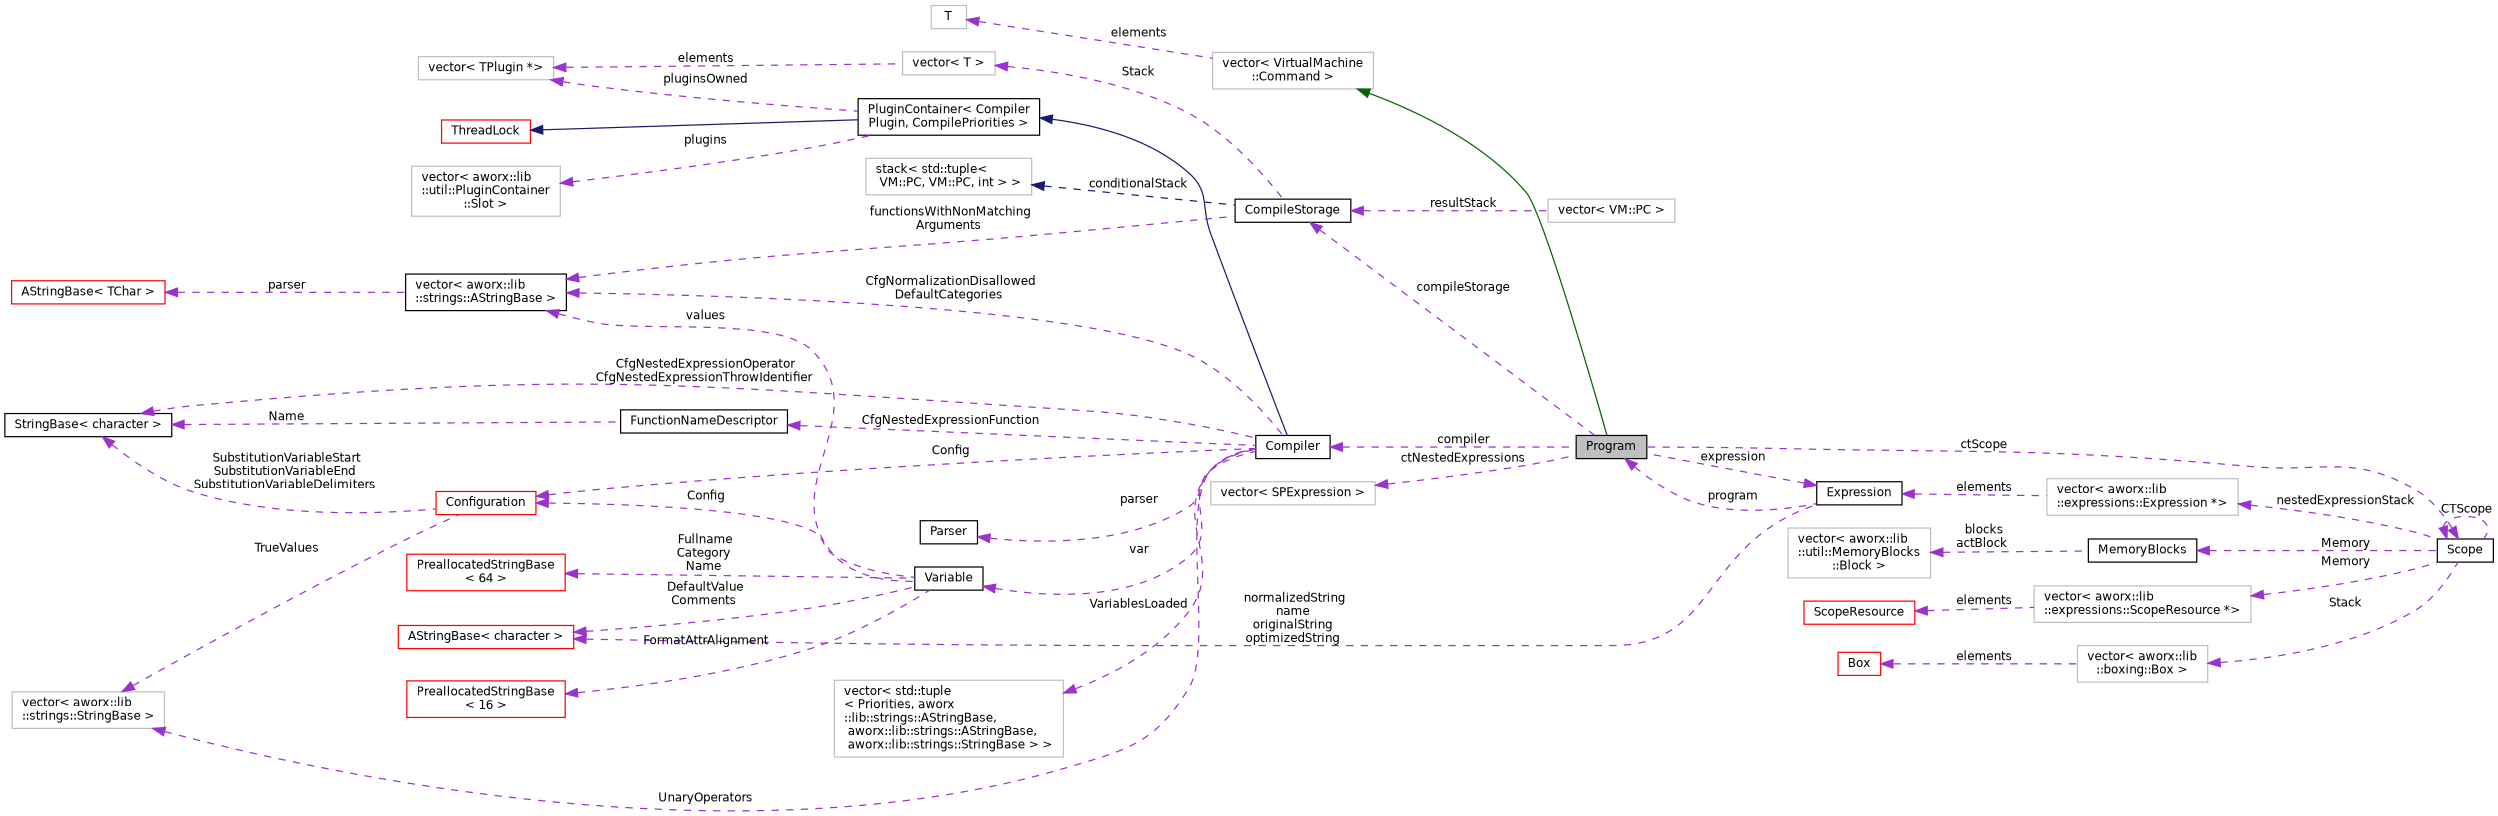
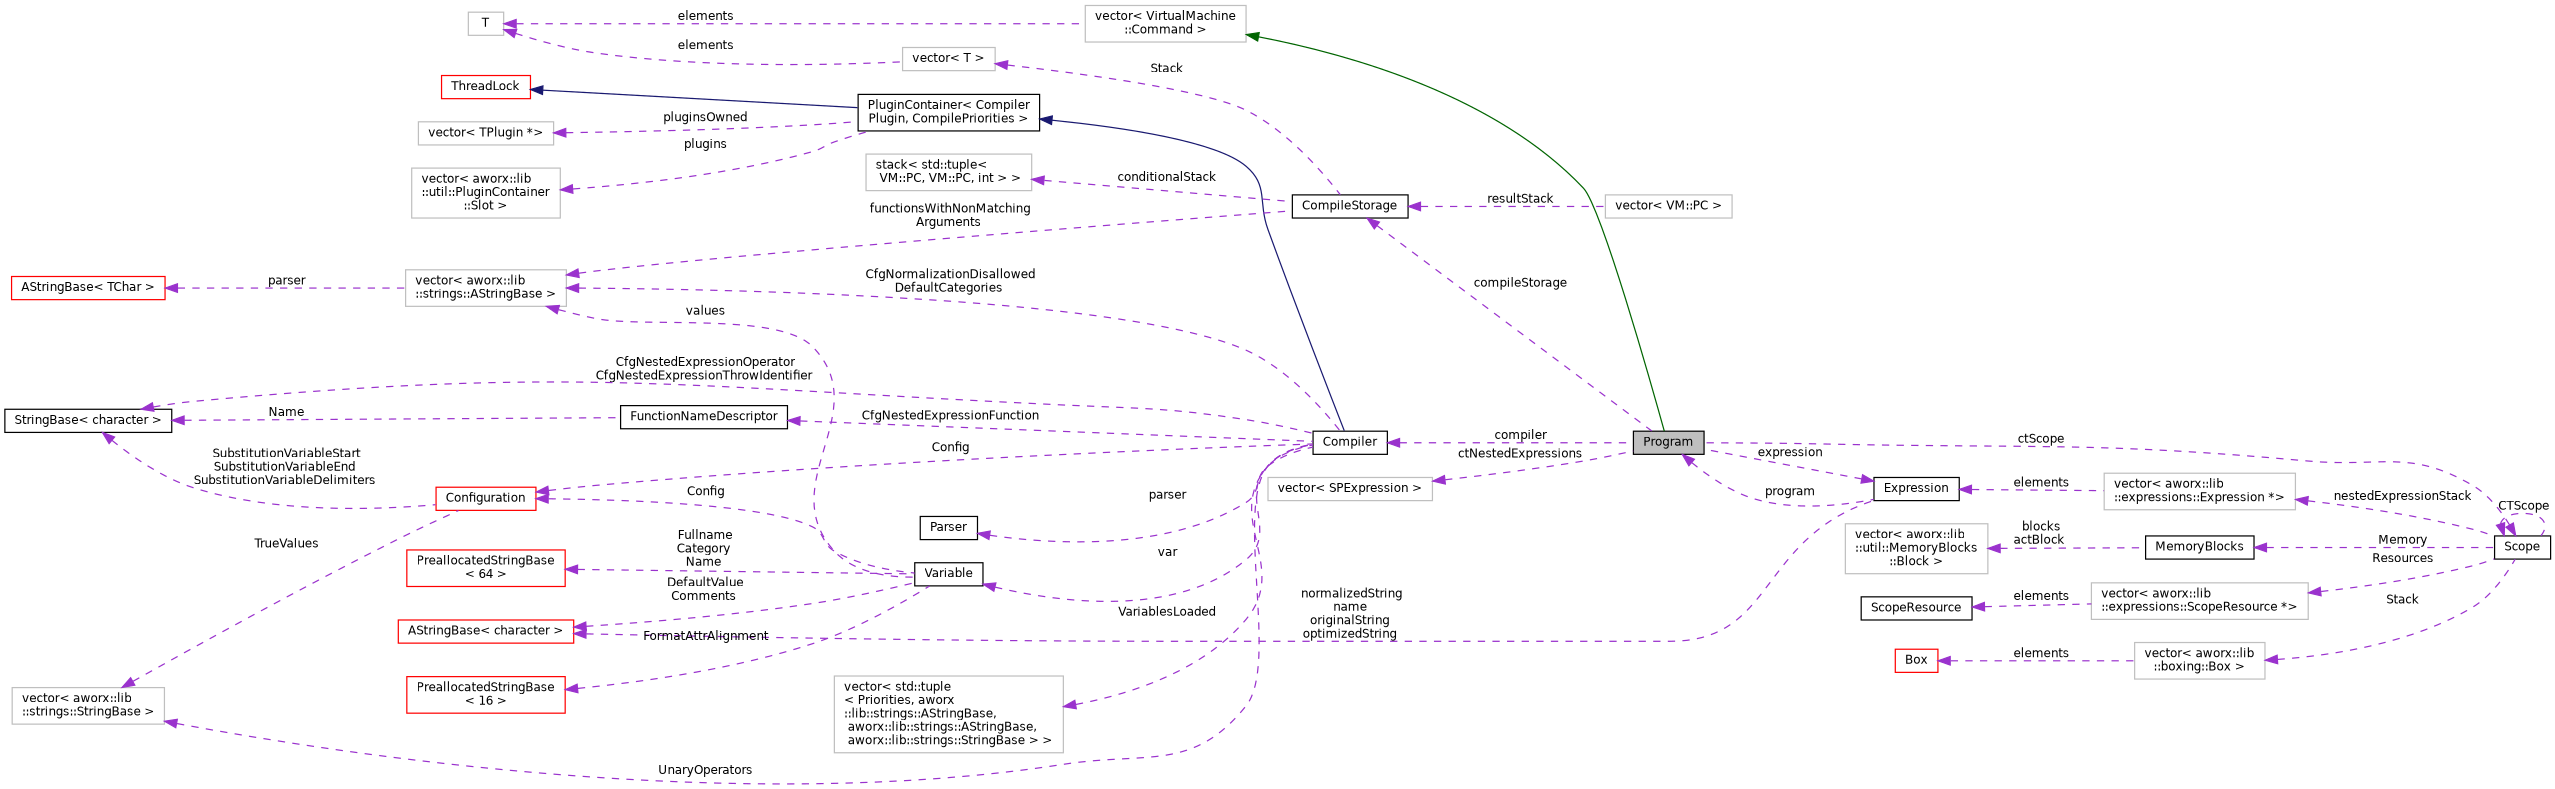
(734, 66) -> (707, 63)
(1139, 196) -> (1168, 191)
(486, 292) -> (486, 288)
(2344, 562) -> (2401, 559)
(1859, 613) -> (1917, 608)
